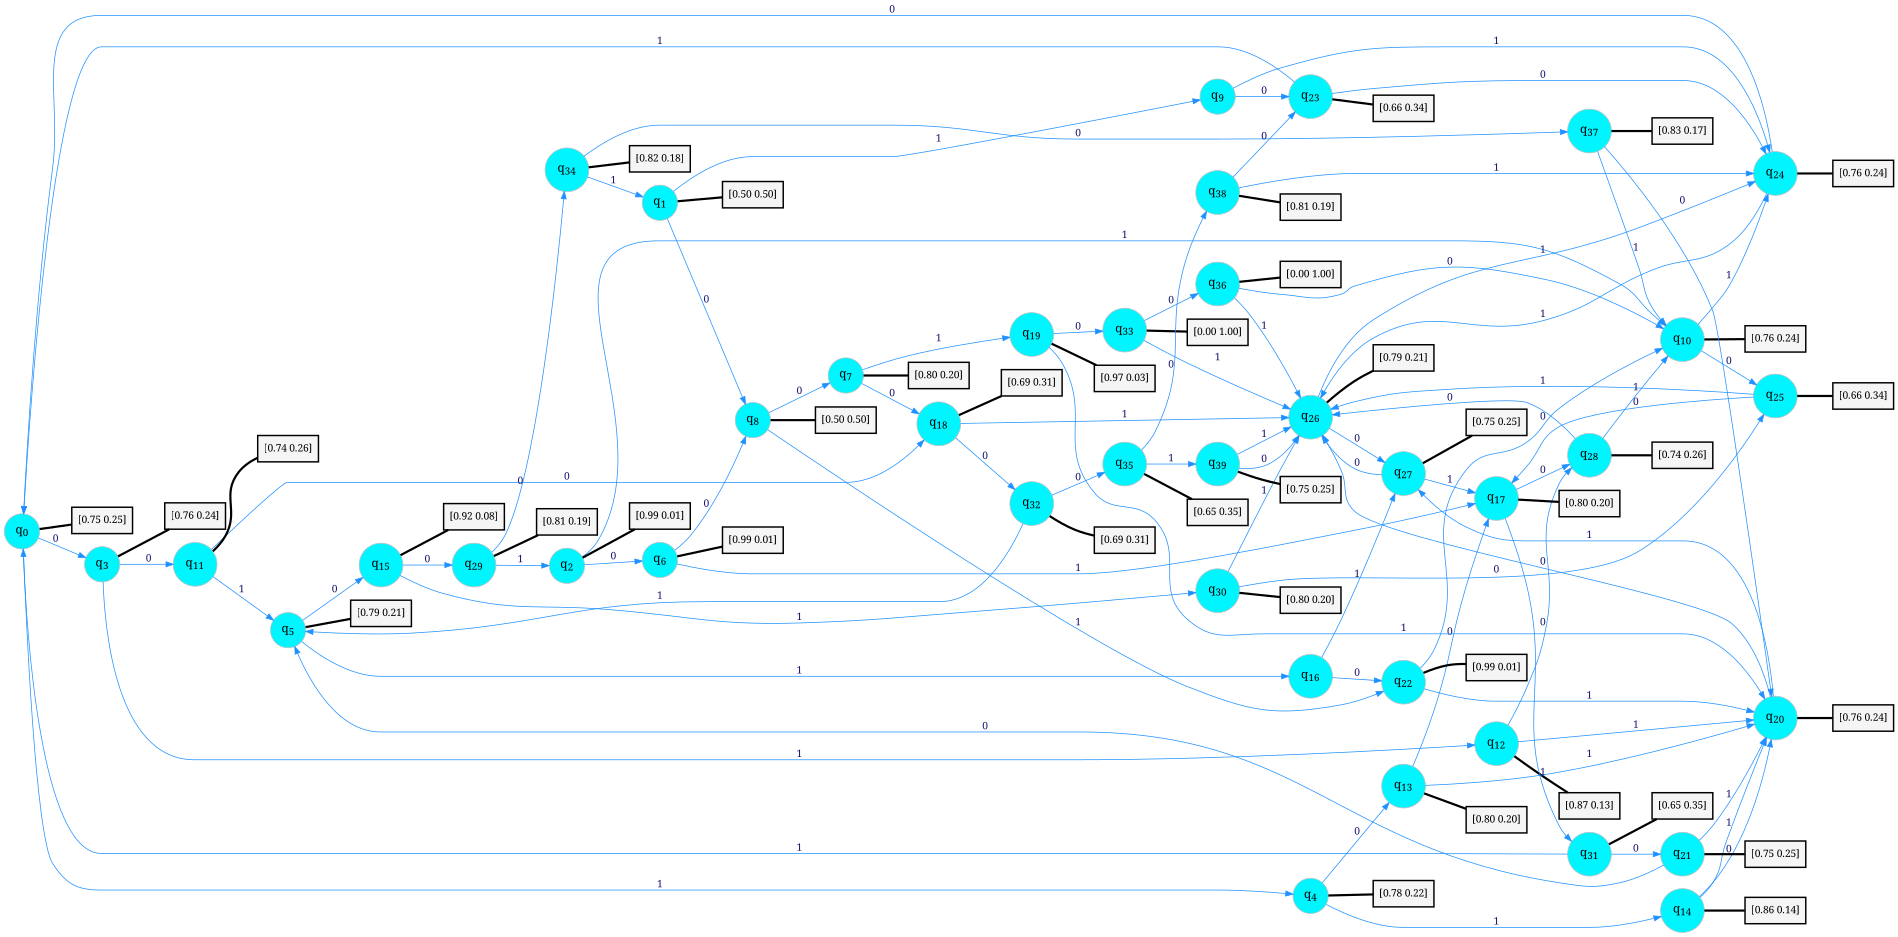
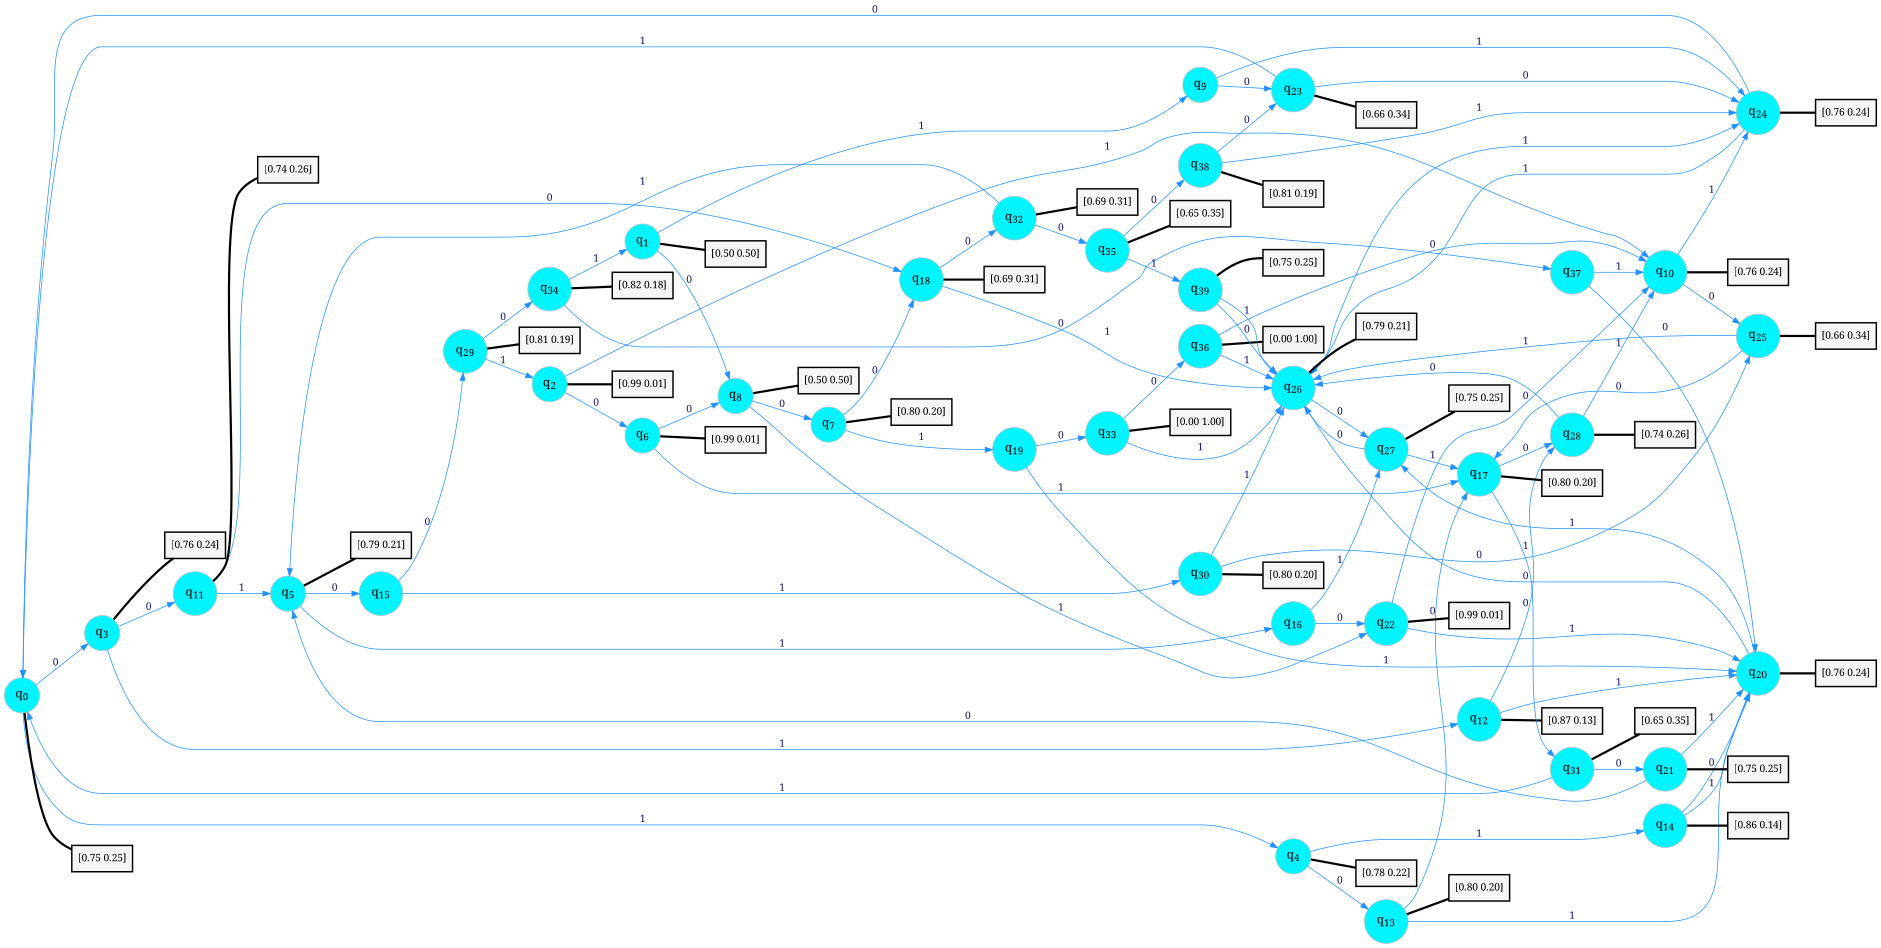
(1682, 131) -> none
(1125, 378) -> none
(474, 517) -> none
